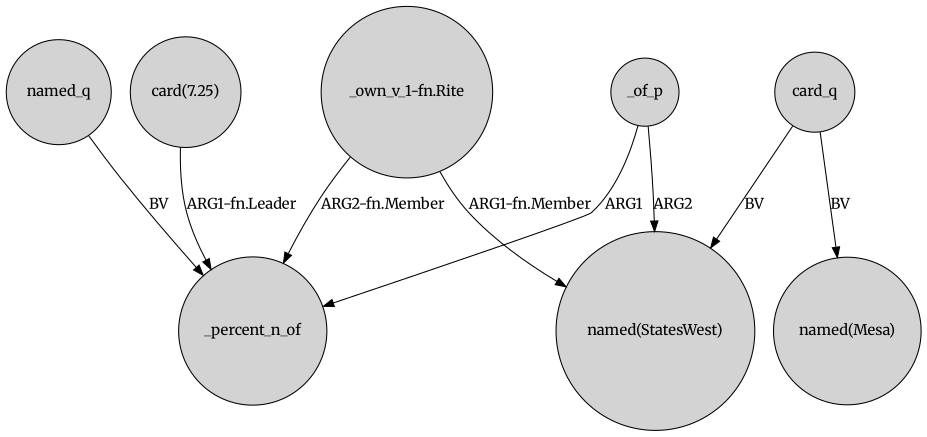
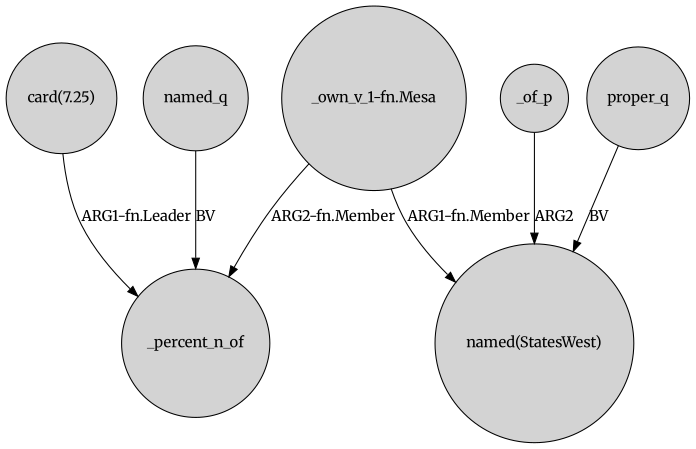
(407, 92) -> (374, 98)
(815, 92) -> (638, 98)
(519, 240) -> none
(847, 331) -> none
